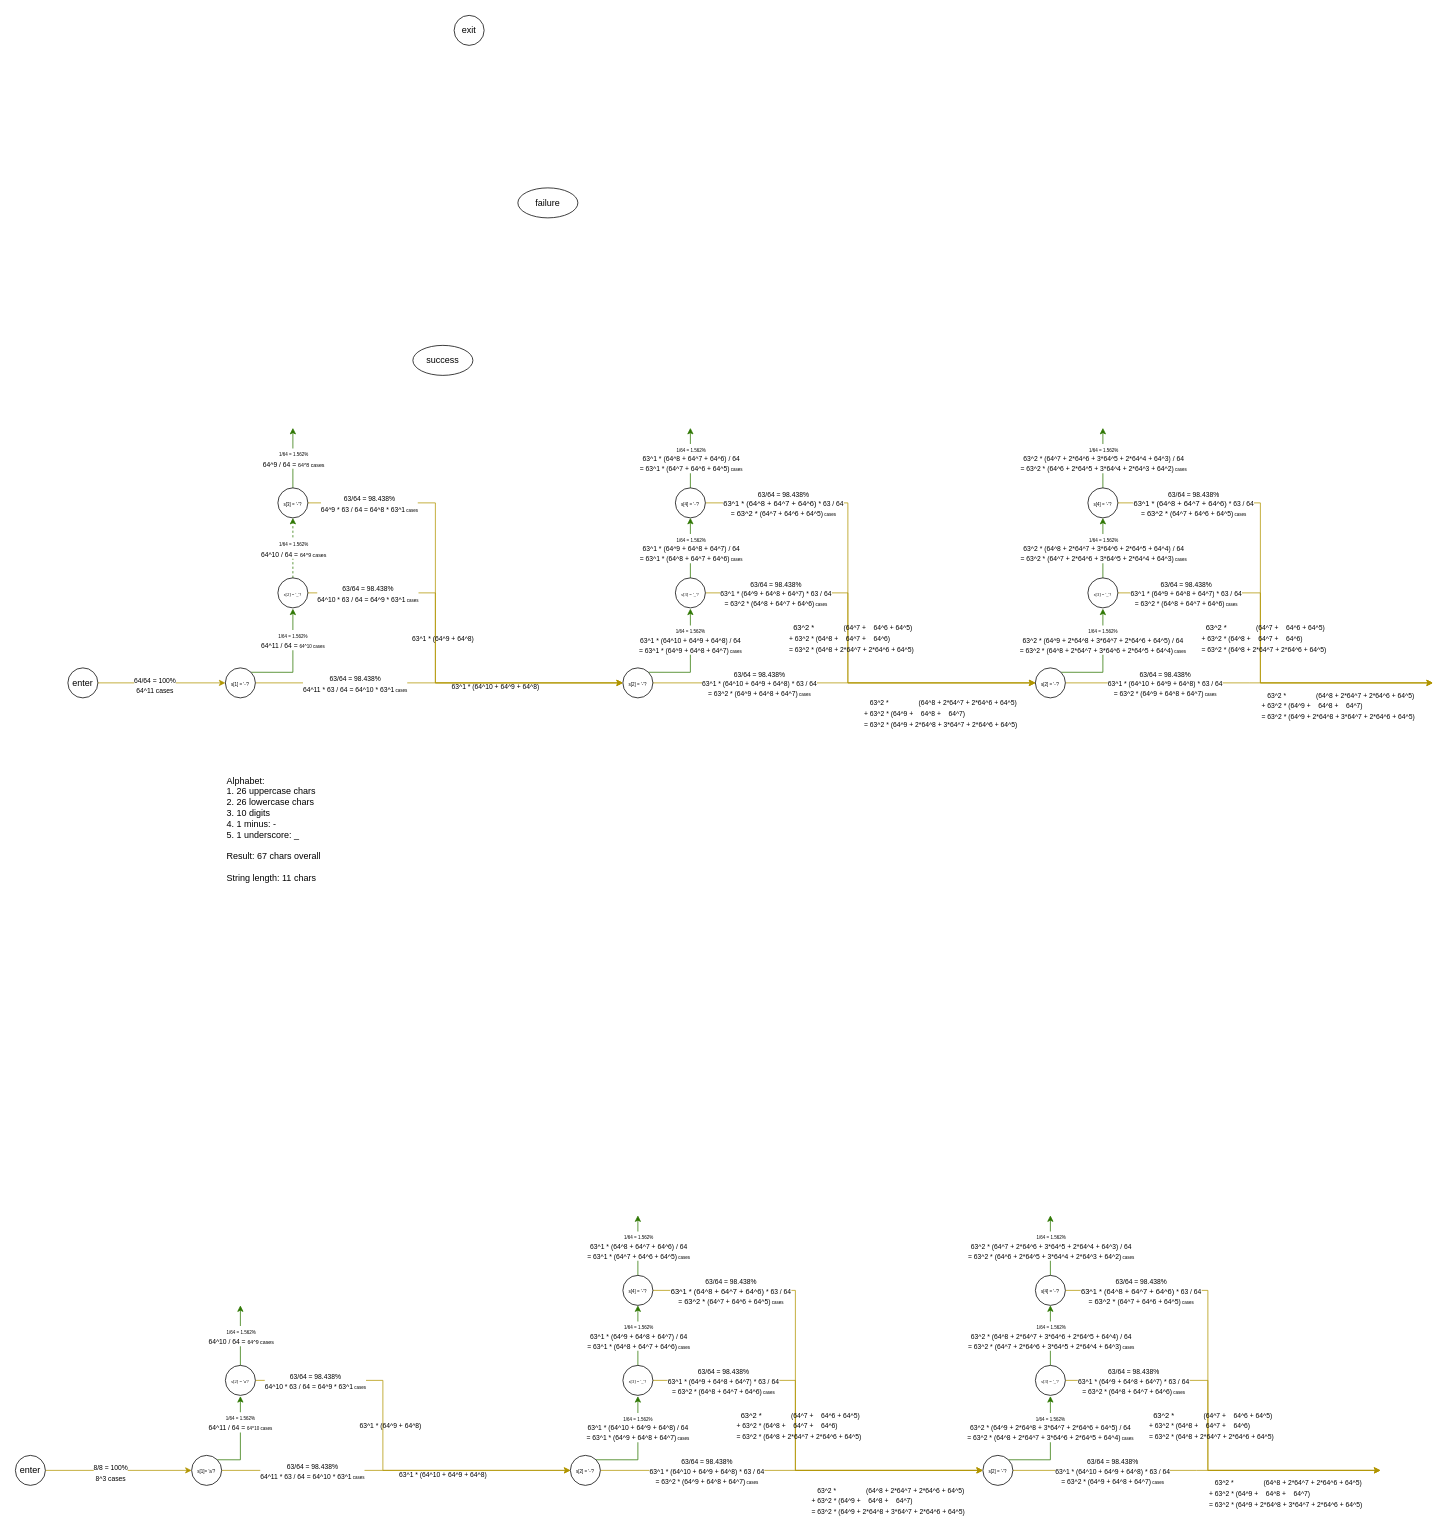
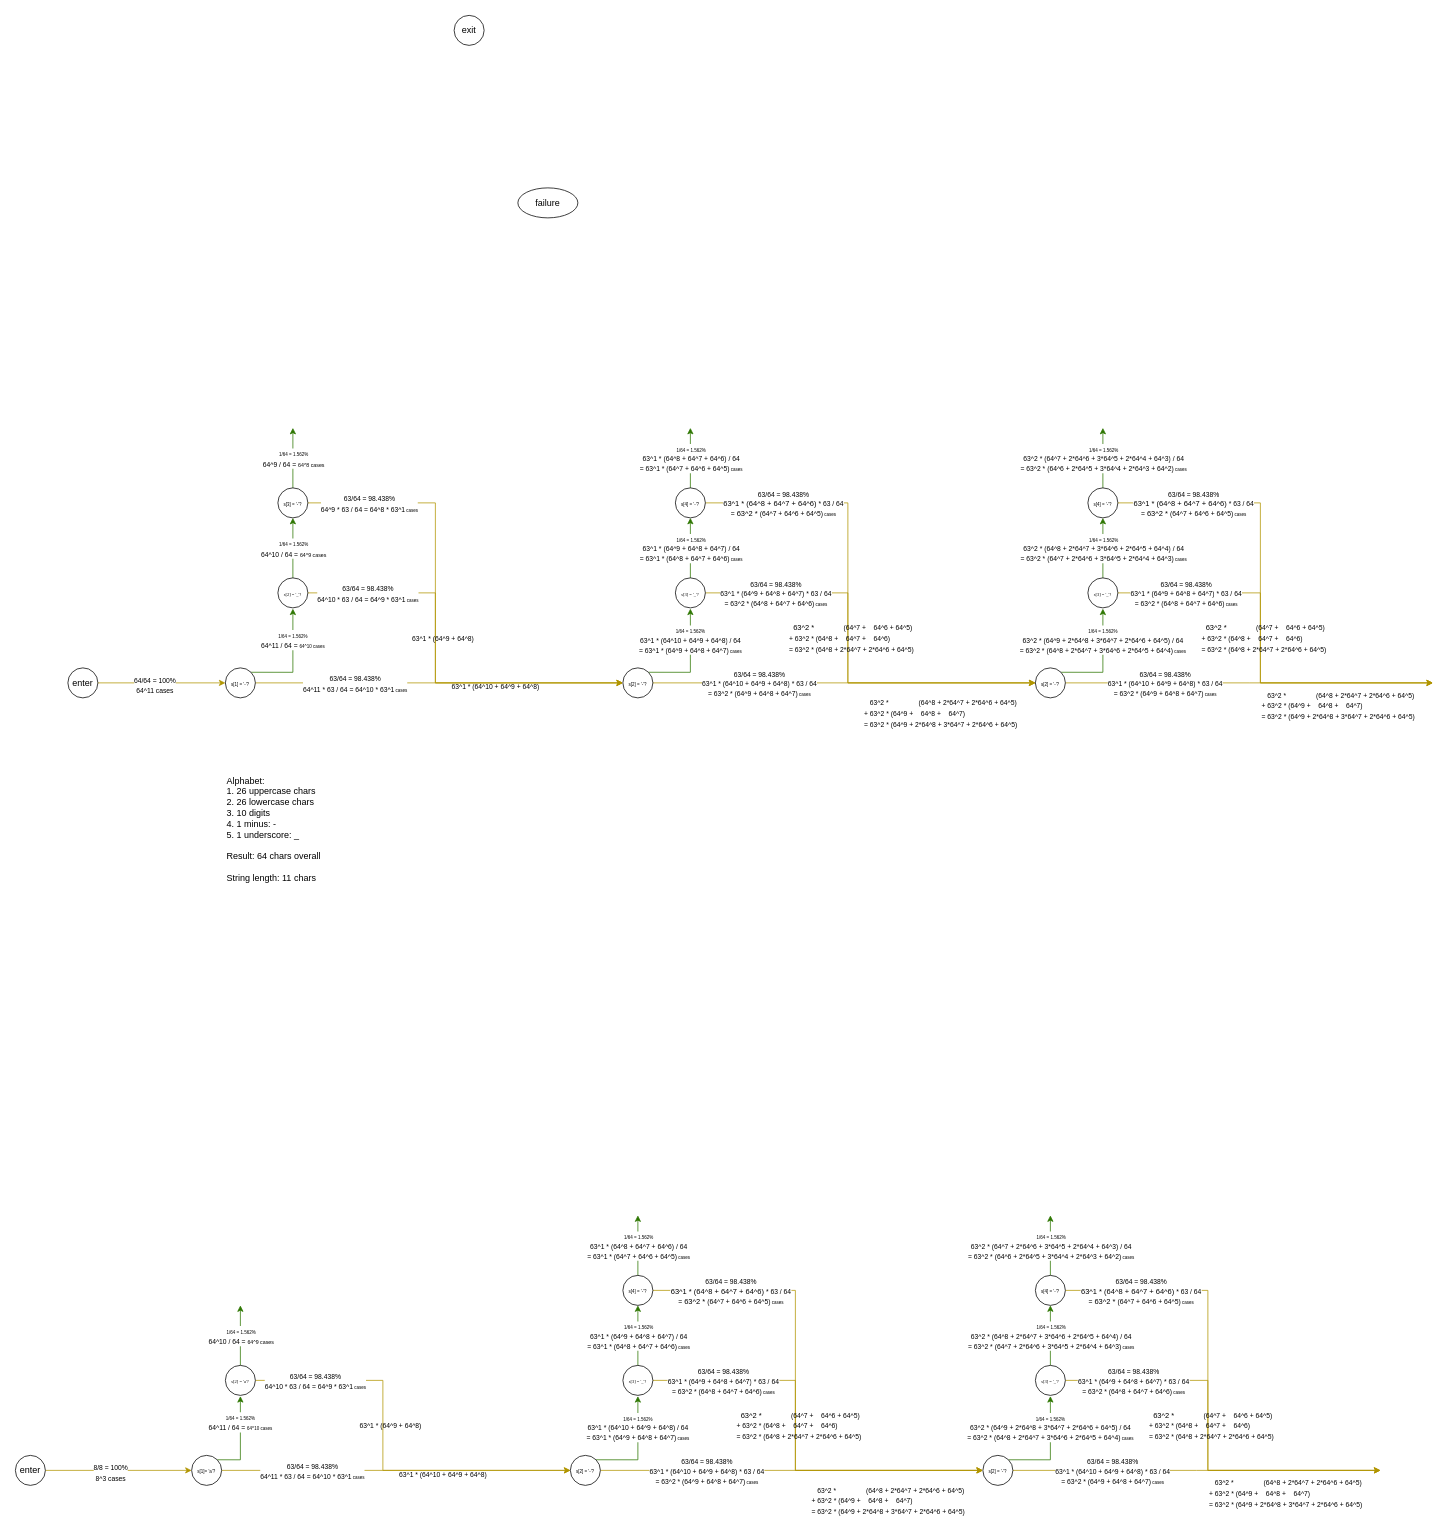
(443, 360) -> none
(293, 568) -> (293, 568)
(279, 829) -> (279, 829)
